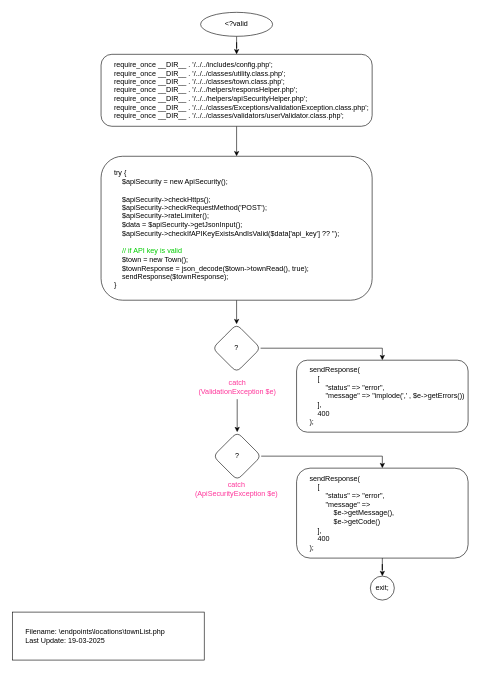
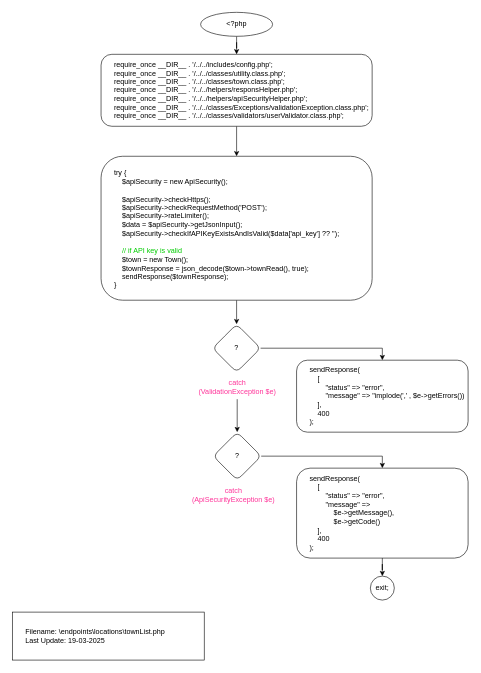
(237, 24) -> (237, 24)
(237, 489) -> (234, 495)
